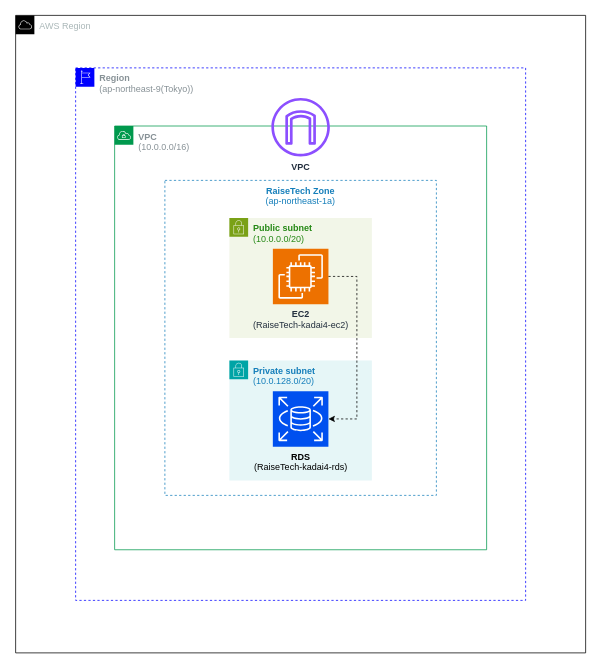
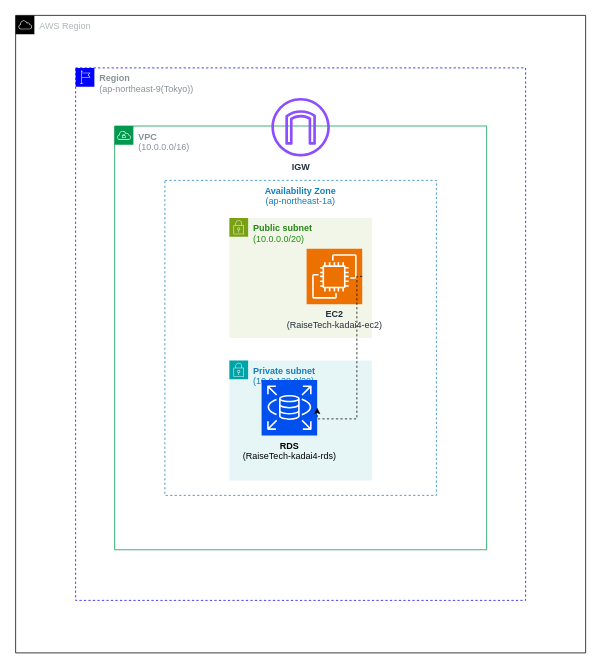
(301, 167) -> (301, 167)
(300, 196) -> (300, 196)
(300, 276) -> (334, 276)
(300, 419) -> (289, 408)
